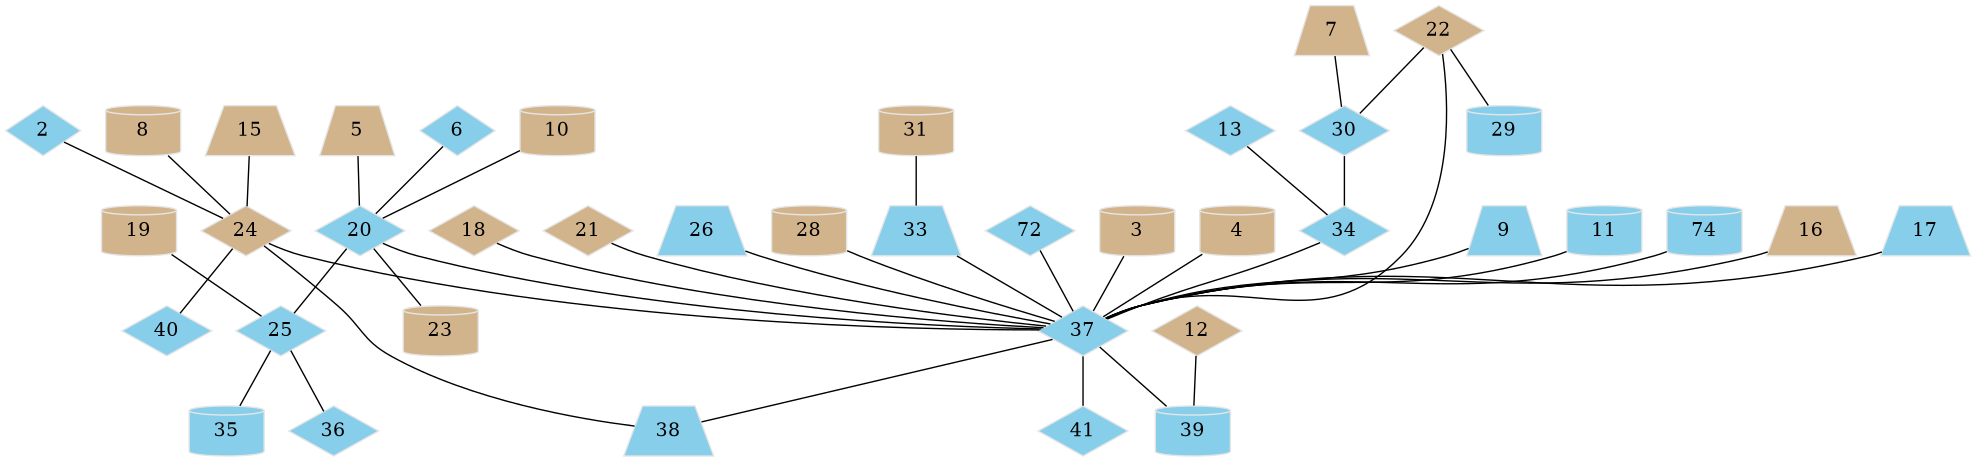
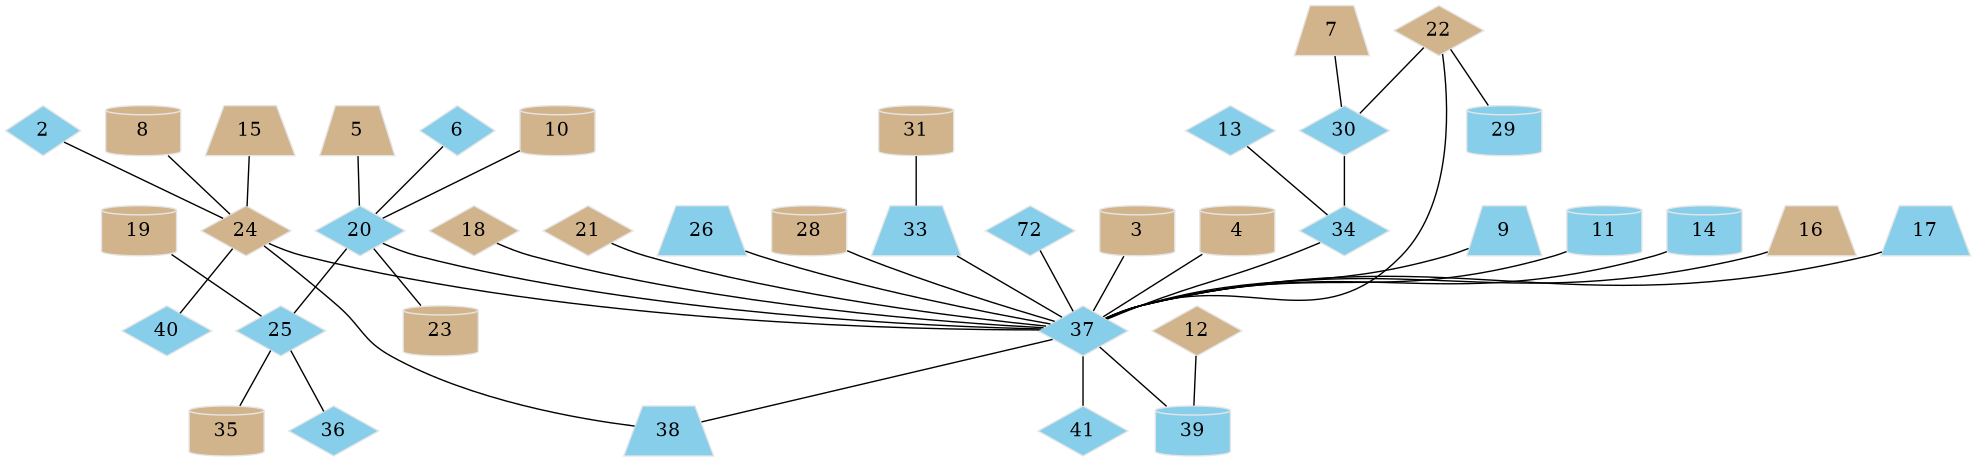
(1704, 231) -> (1704, 231)
(227, 431) -> (227, 431)
